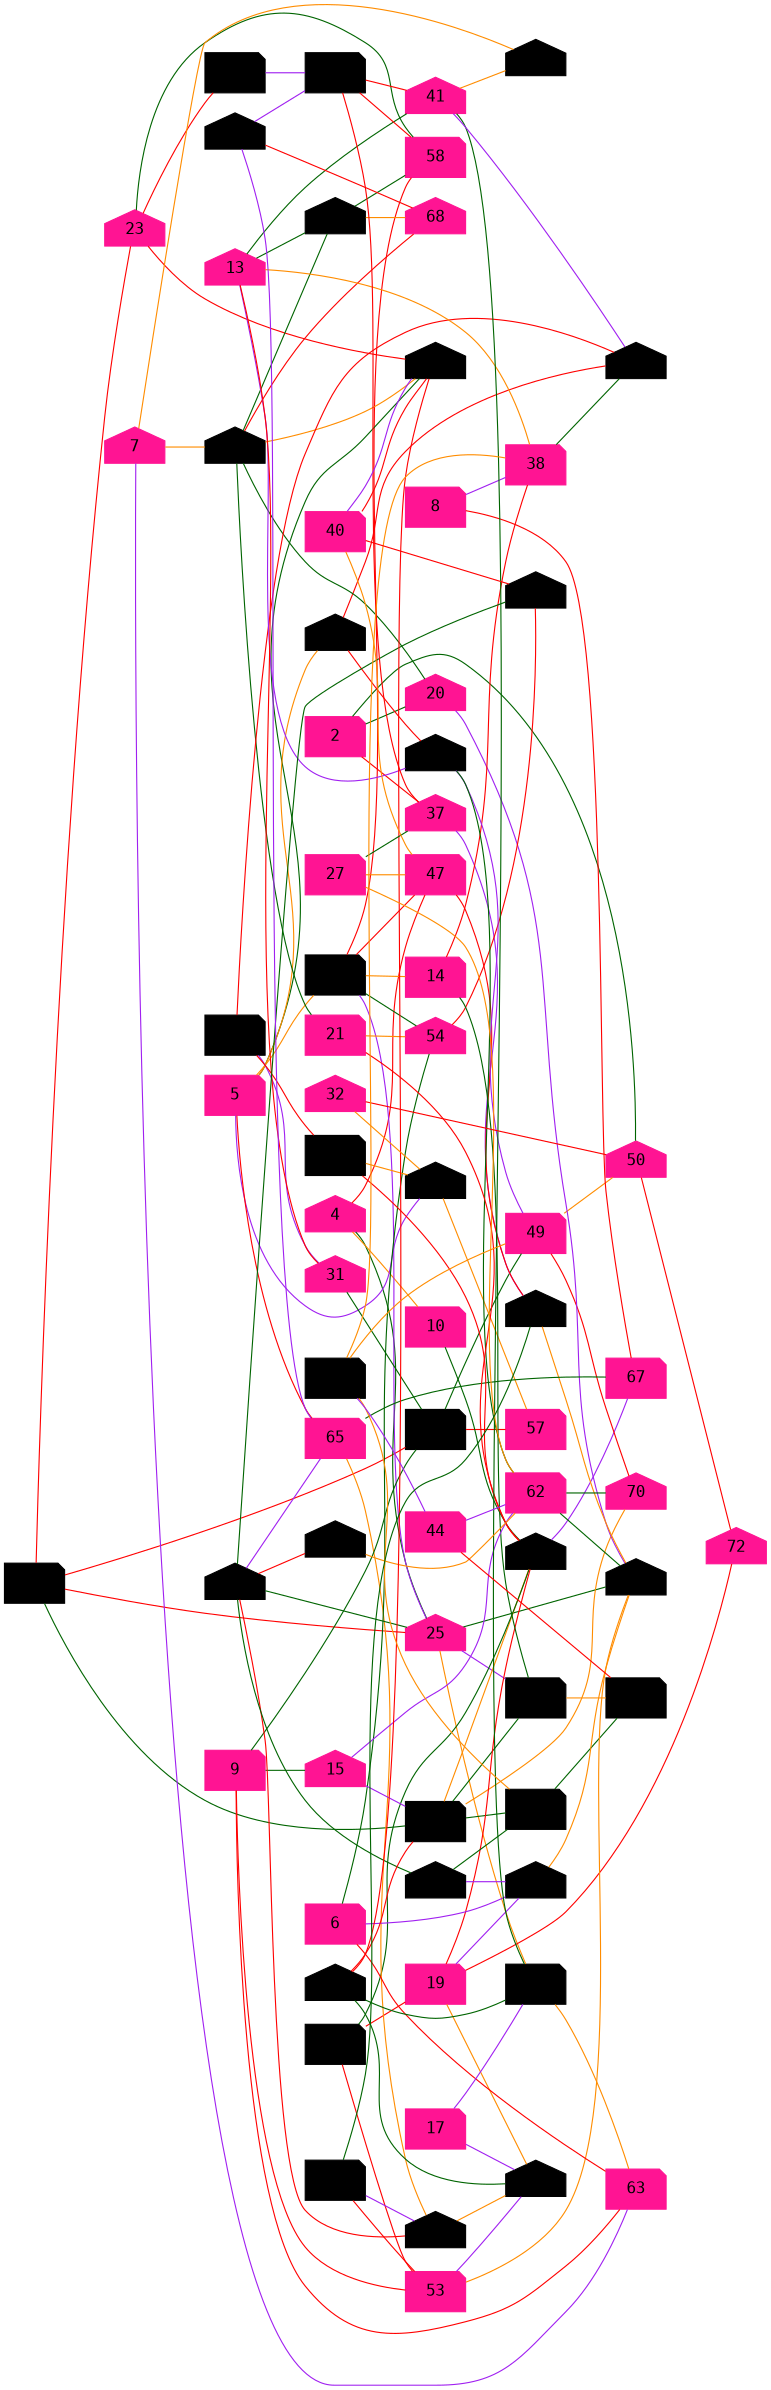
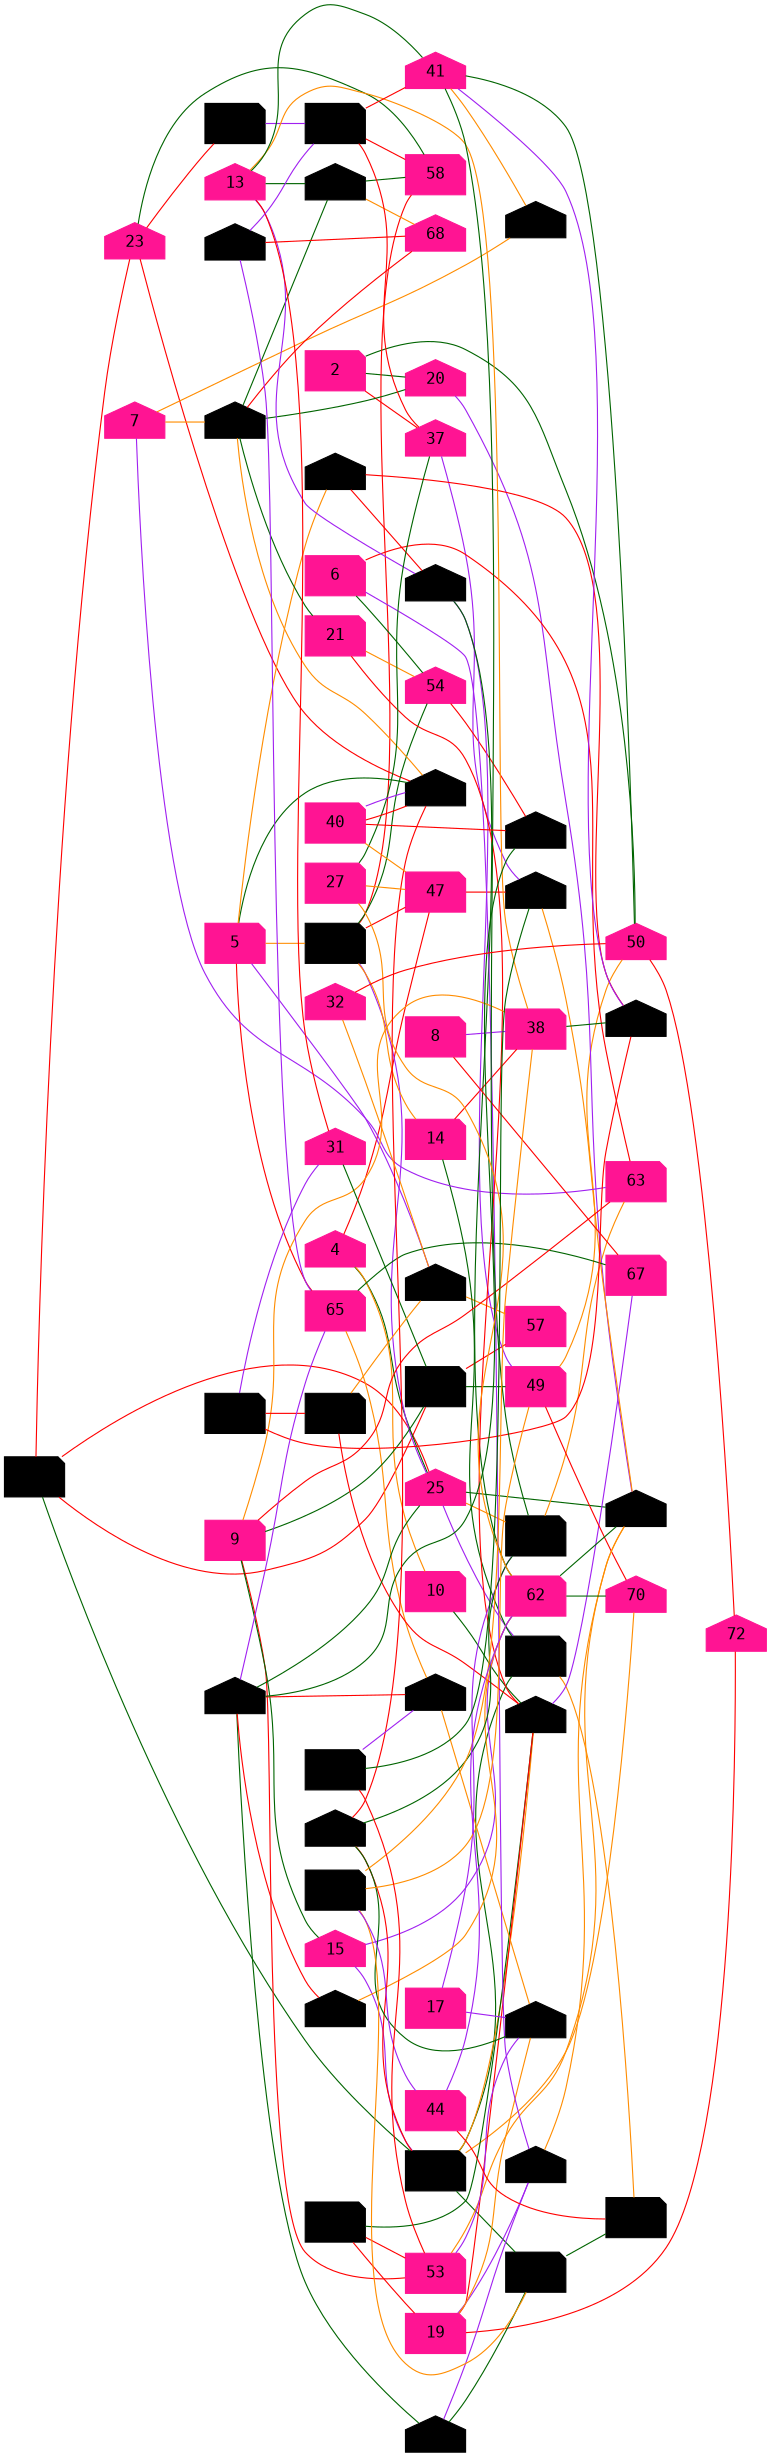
none -> (614, 466)
none -> (326, 1203)
